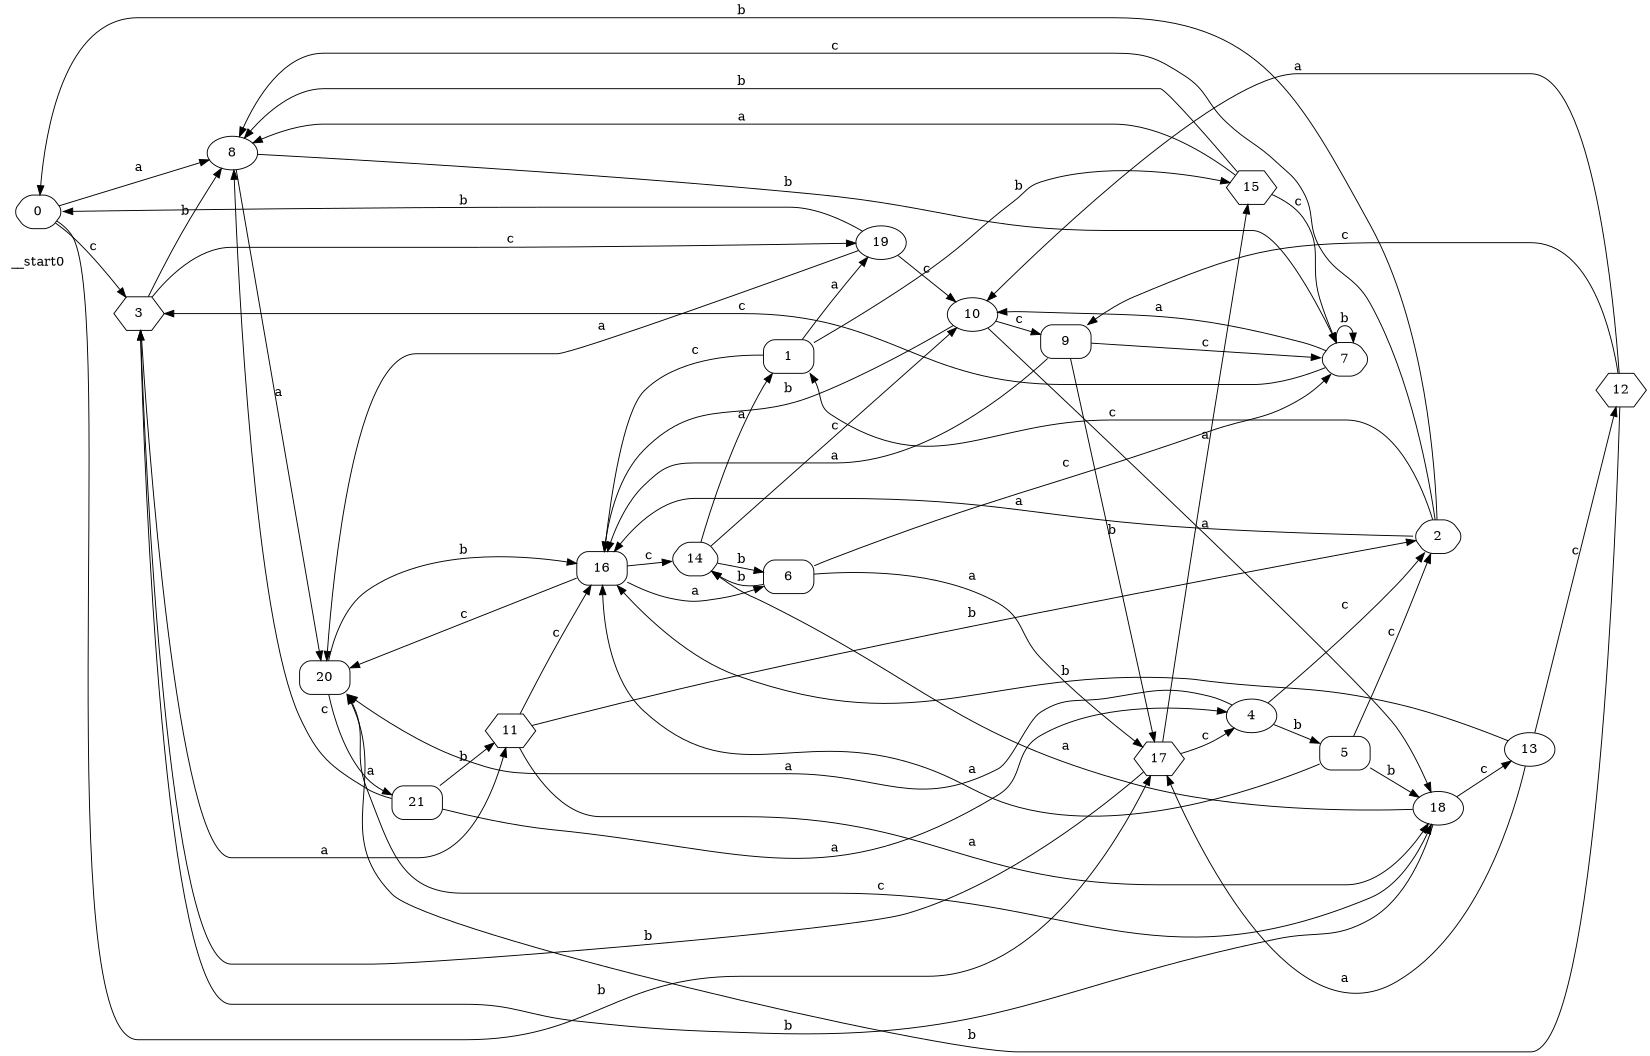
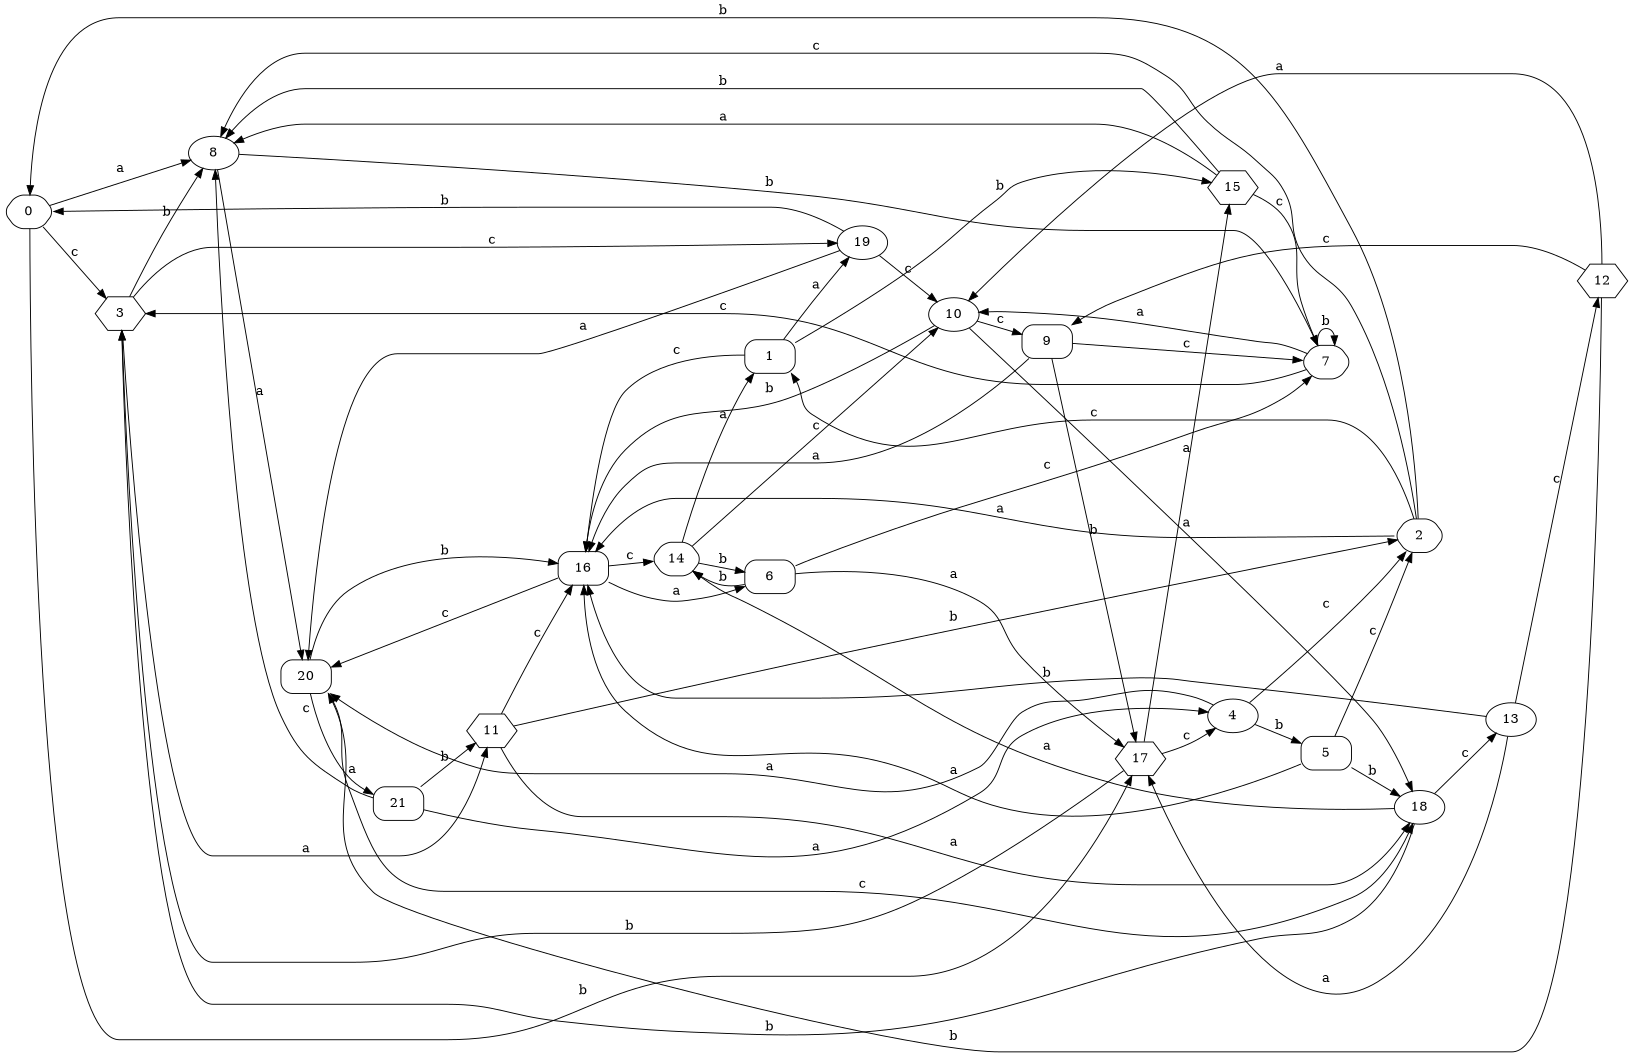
(38, 262) -> none
